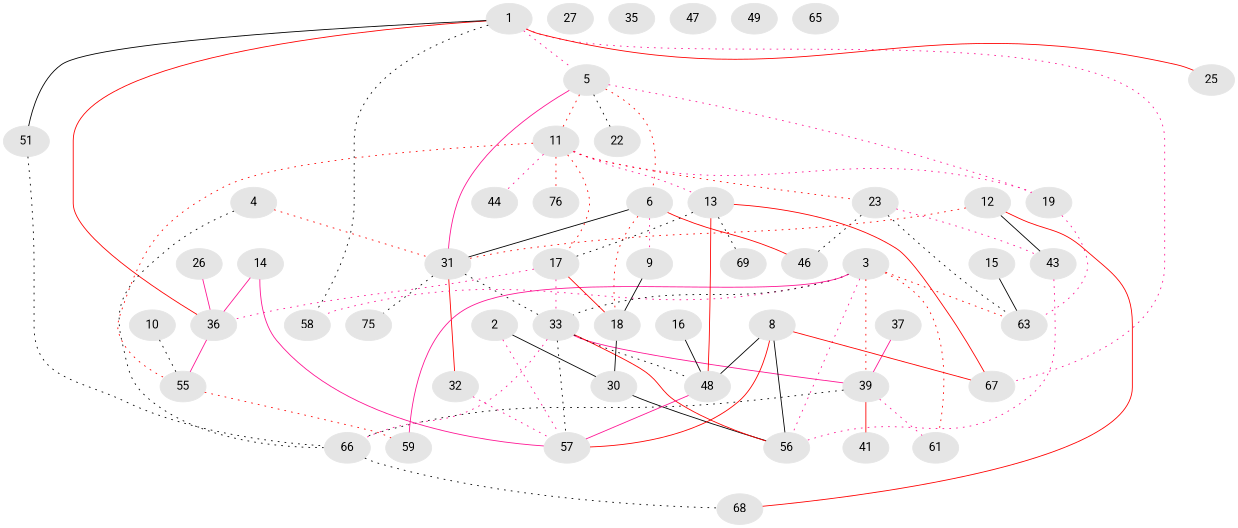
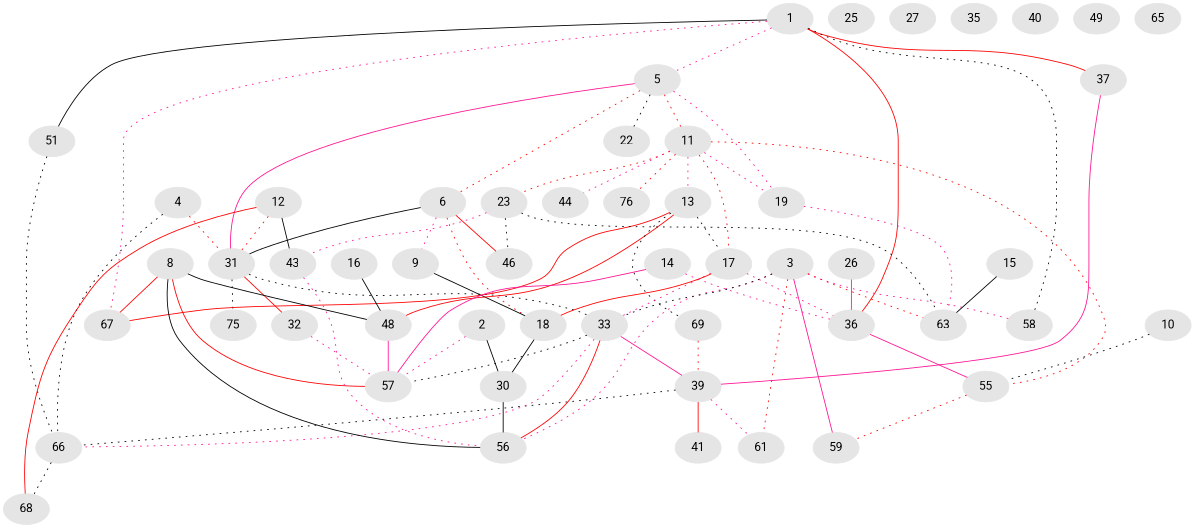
(693, 19) -> (1035, 19)
(809, 56) -> (946, 50)
(237, 295) -> (757, 299)
(866, 325) -> (698, 356)
(631, 357) -> none
